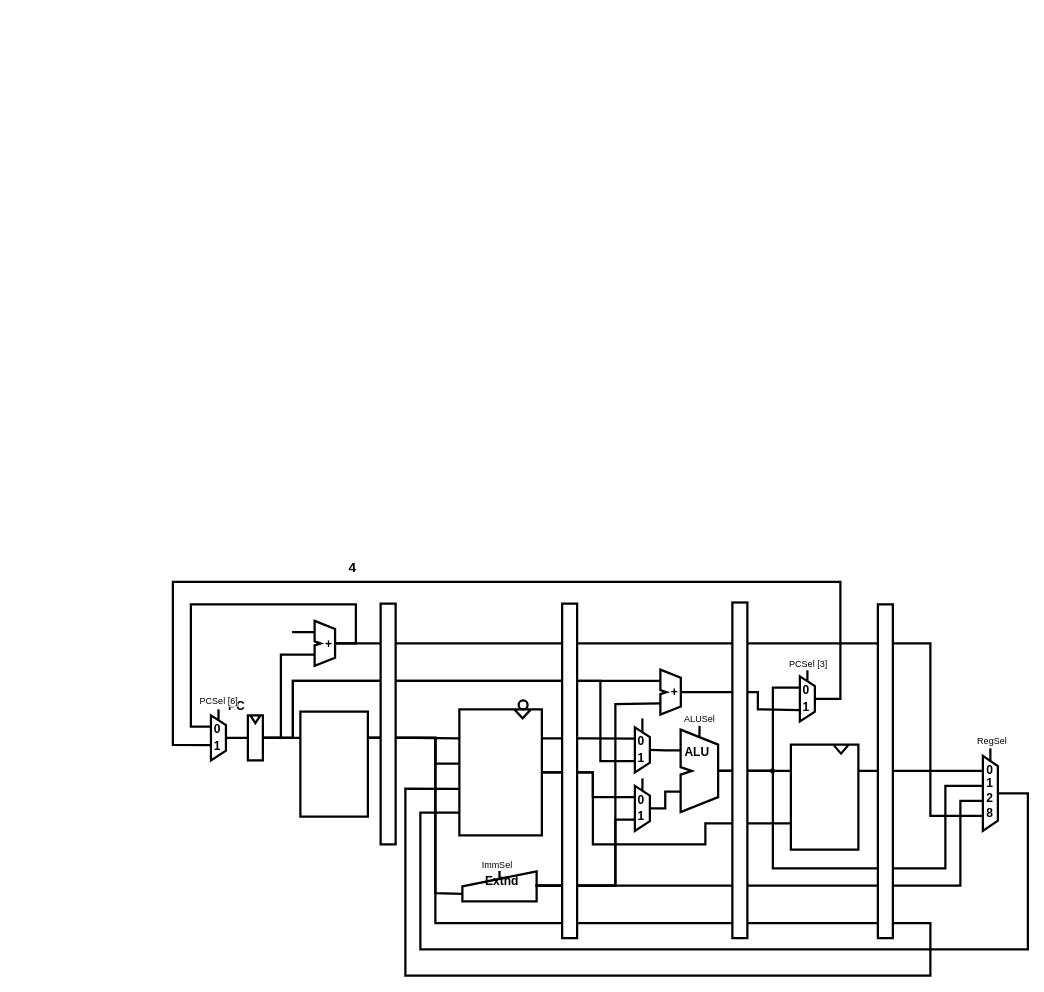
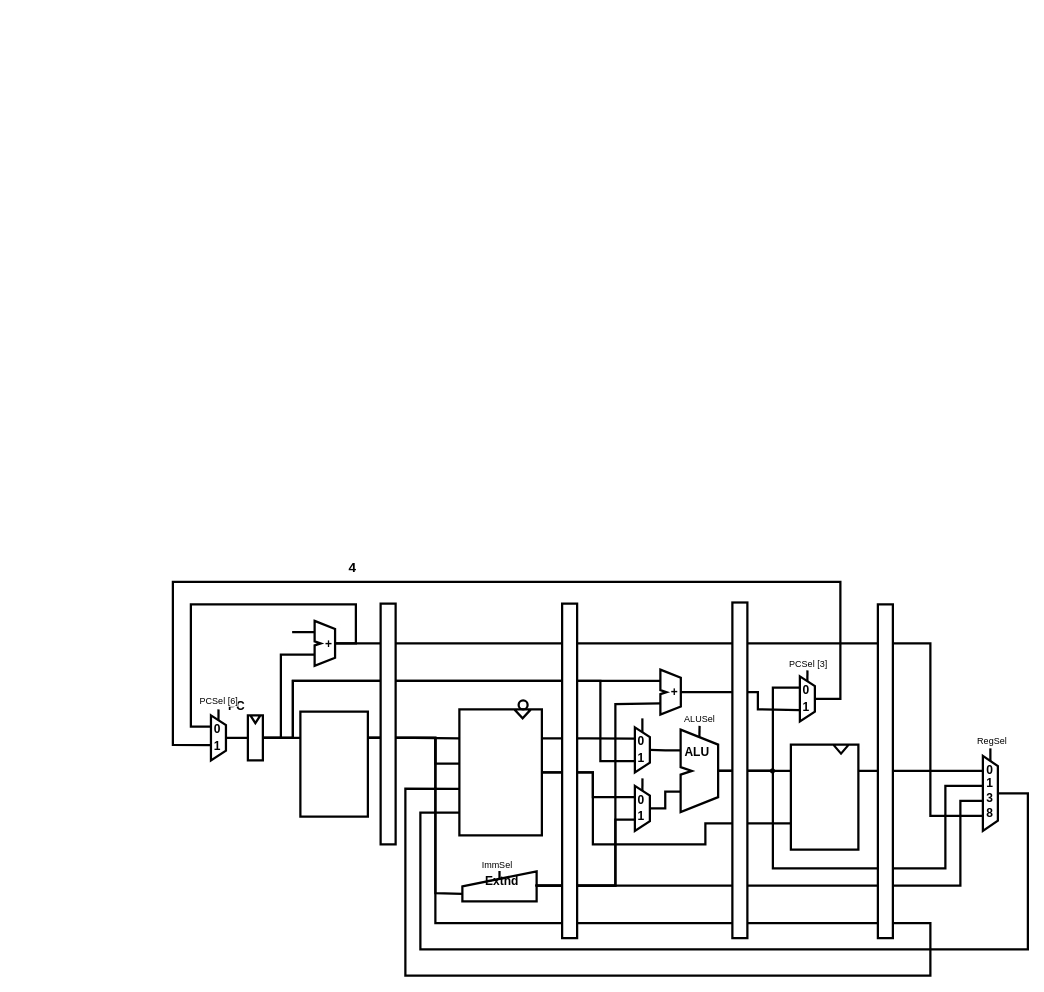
(990, 798) -> (990, 798)
